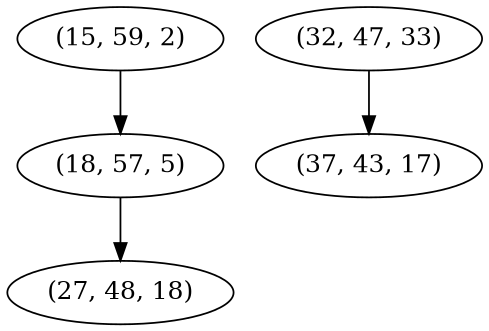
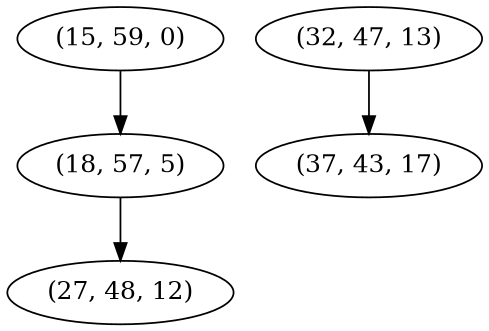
(120, 39) -> (120, 39)
(369, 39) -> (369, 39)
(120, 293) -> (120, 293)
